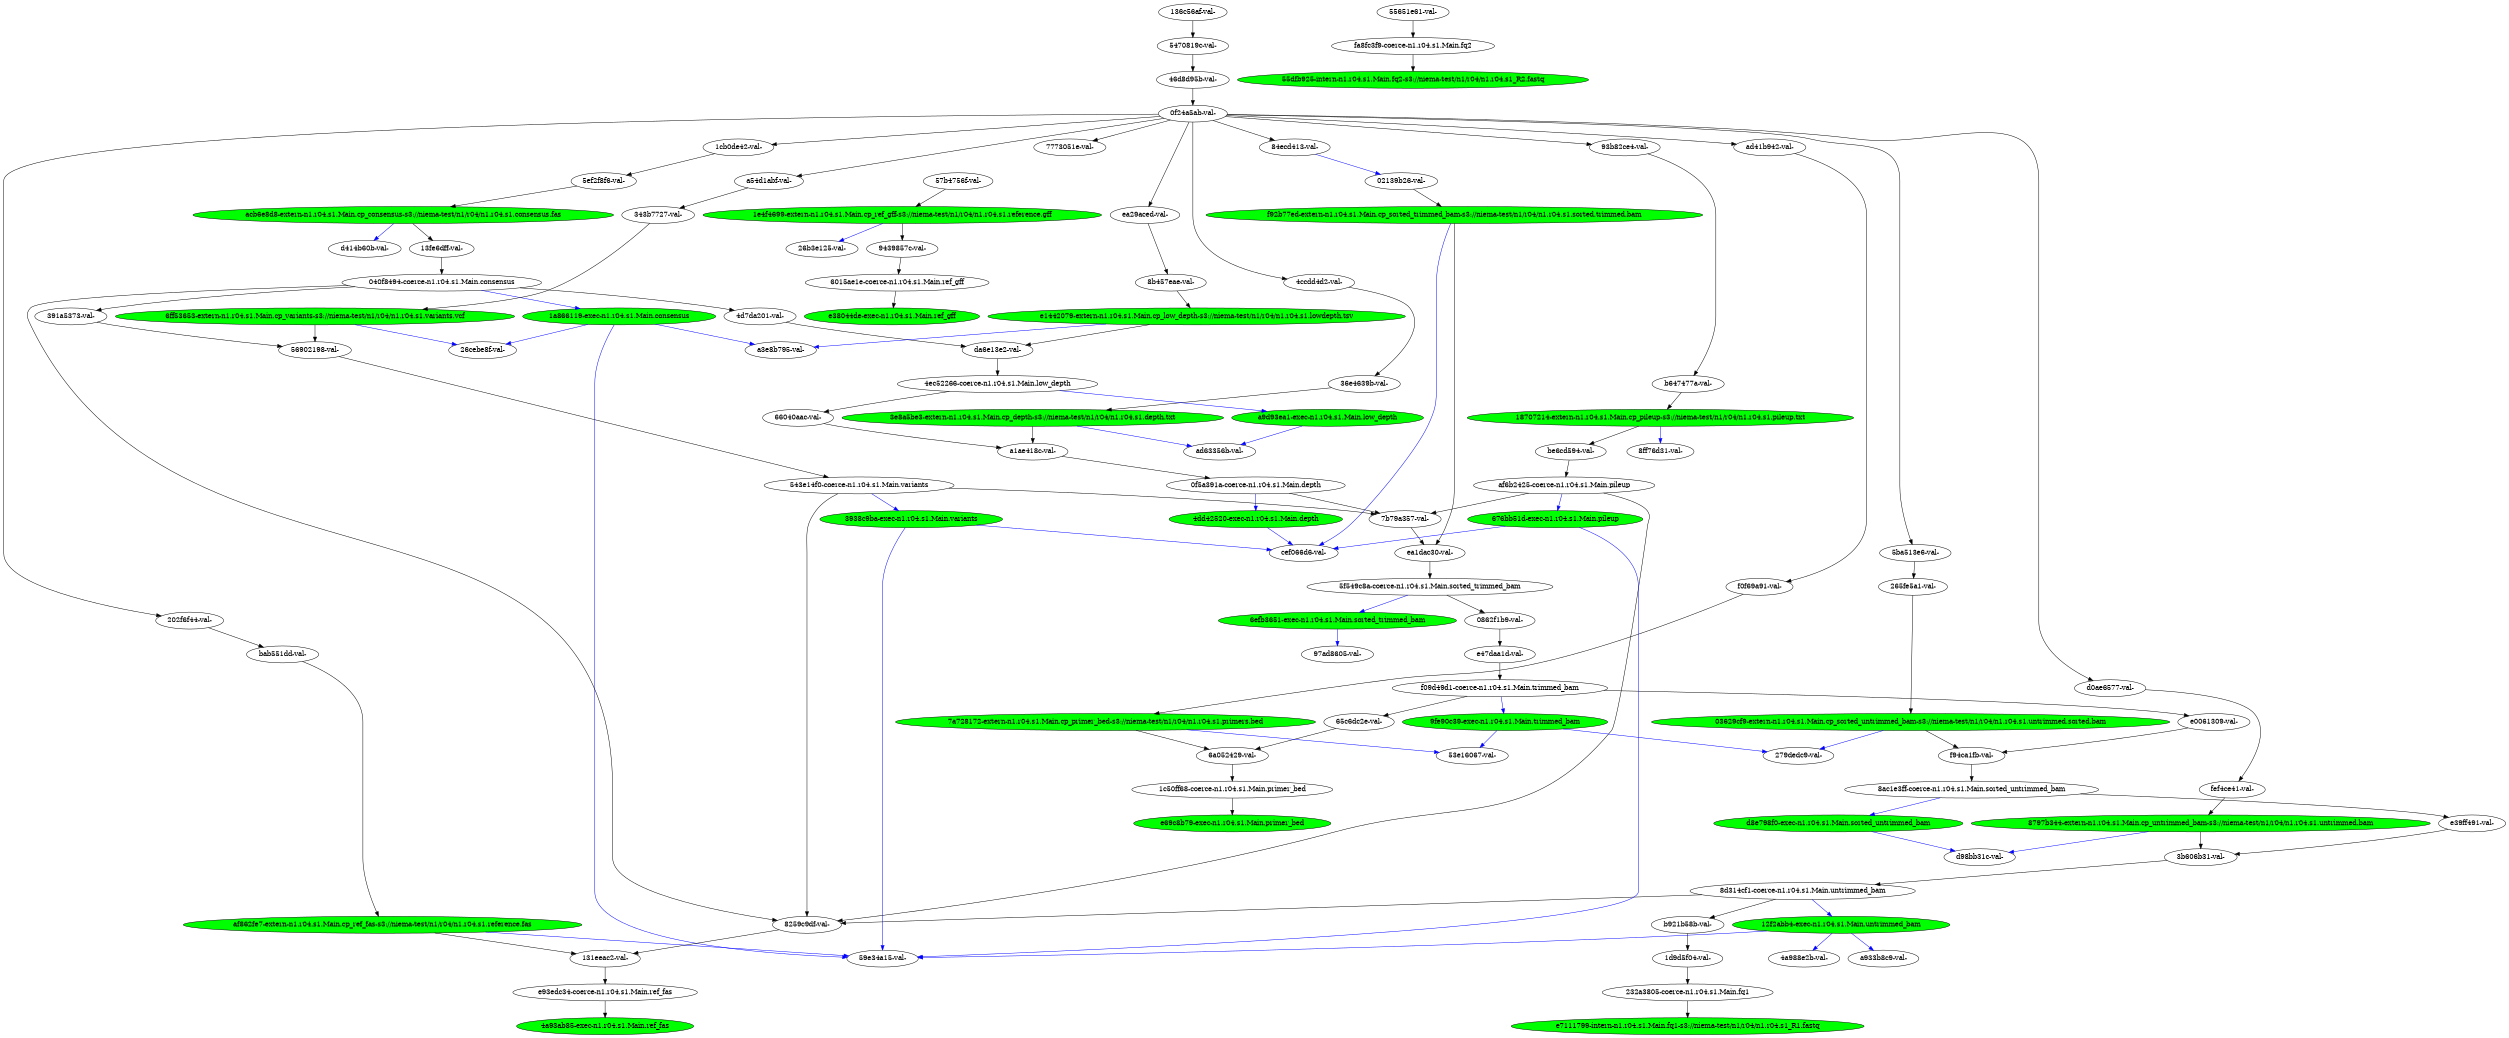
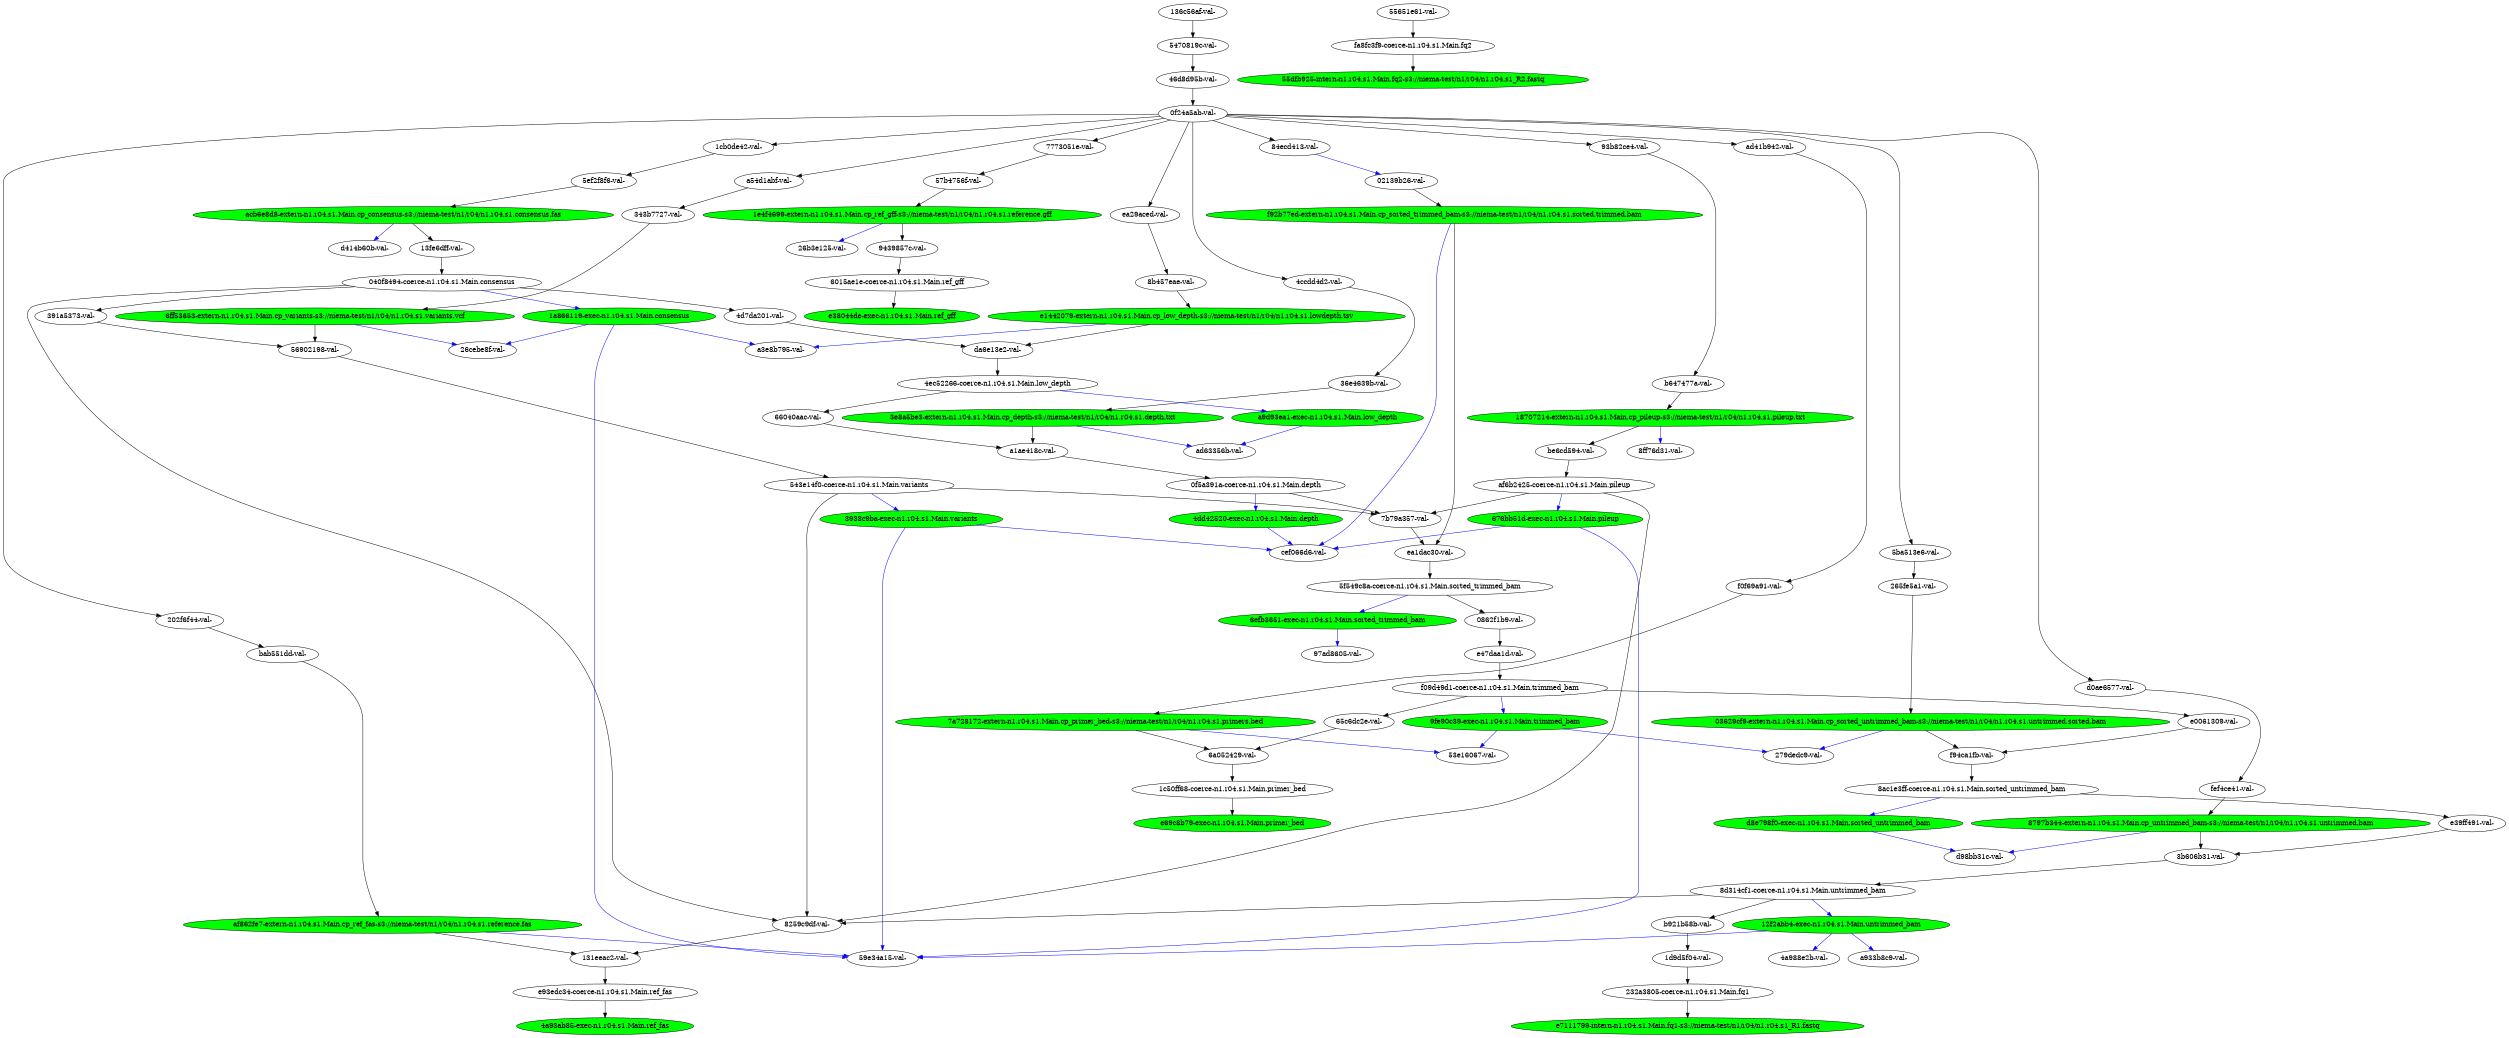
none -> (1016, 164)
